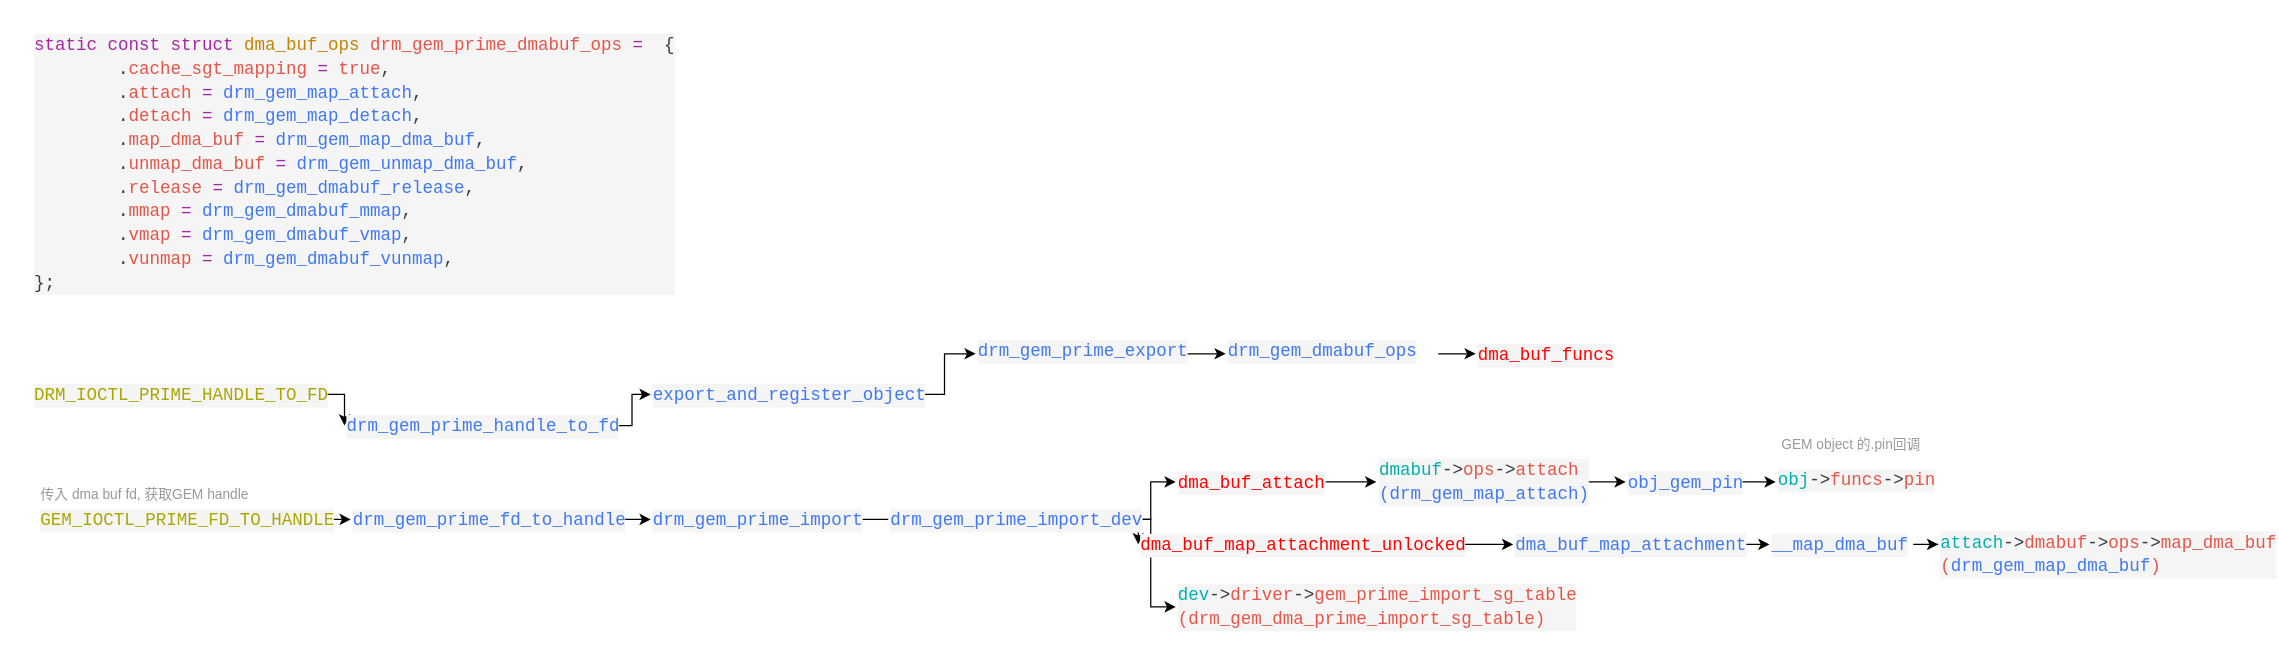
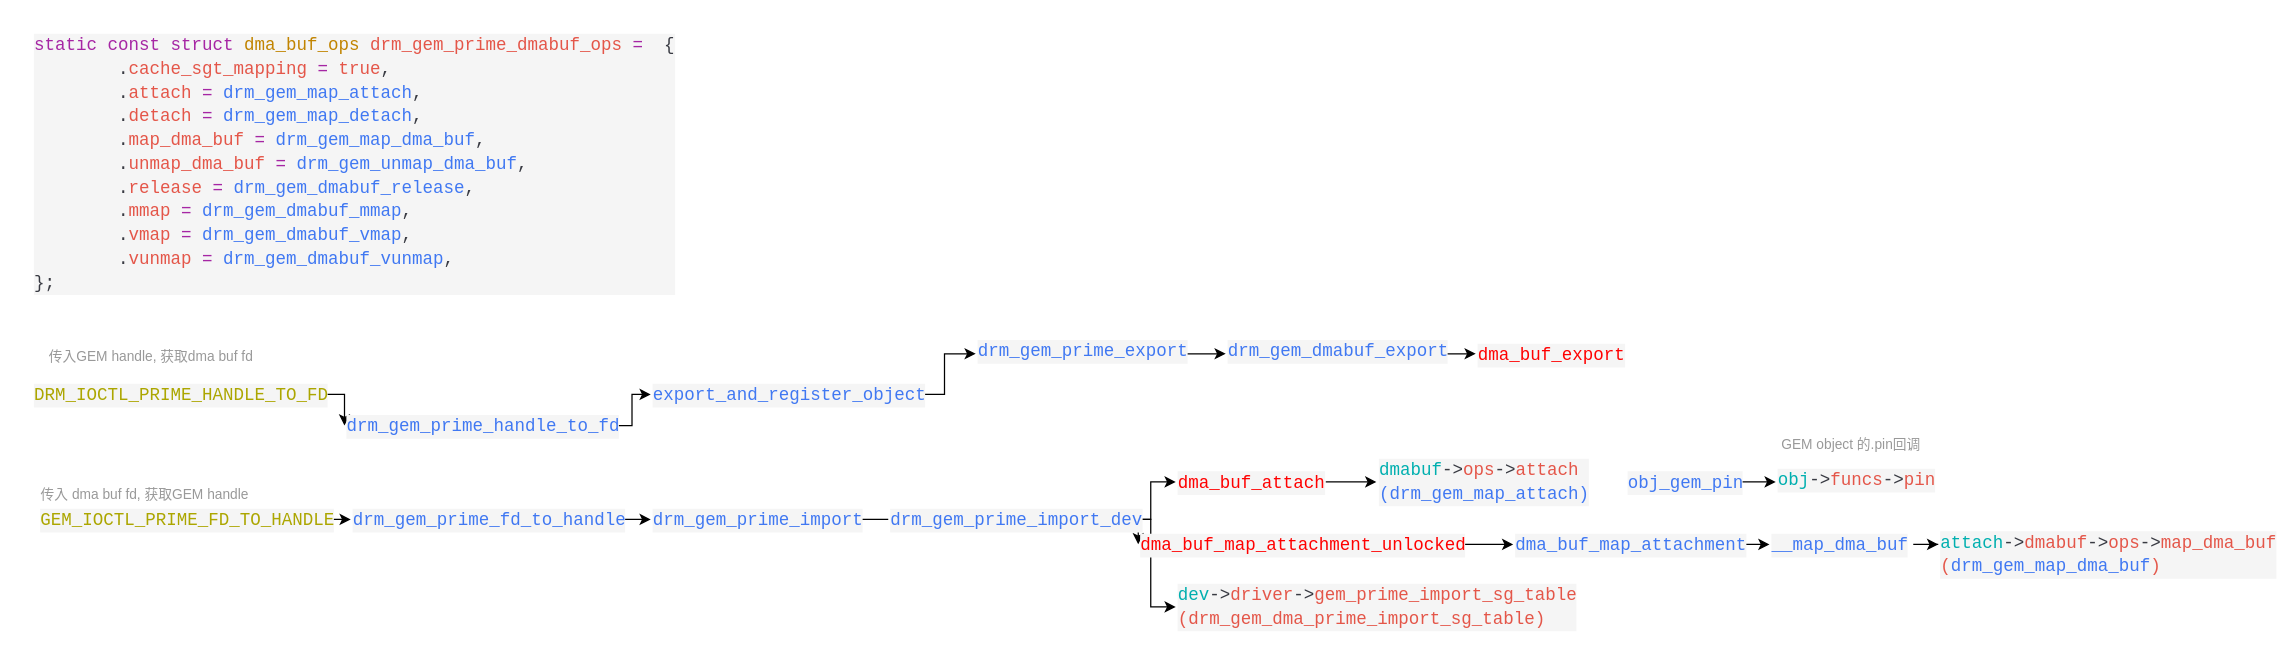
(1304, 350) -> (1316, 350)
(1533, 353) -> (1537, 353)
none -> (151, 357)
(1602, 482) -> none
